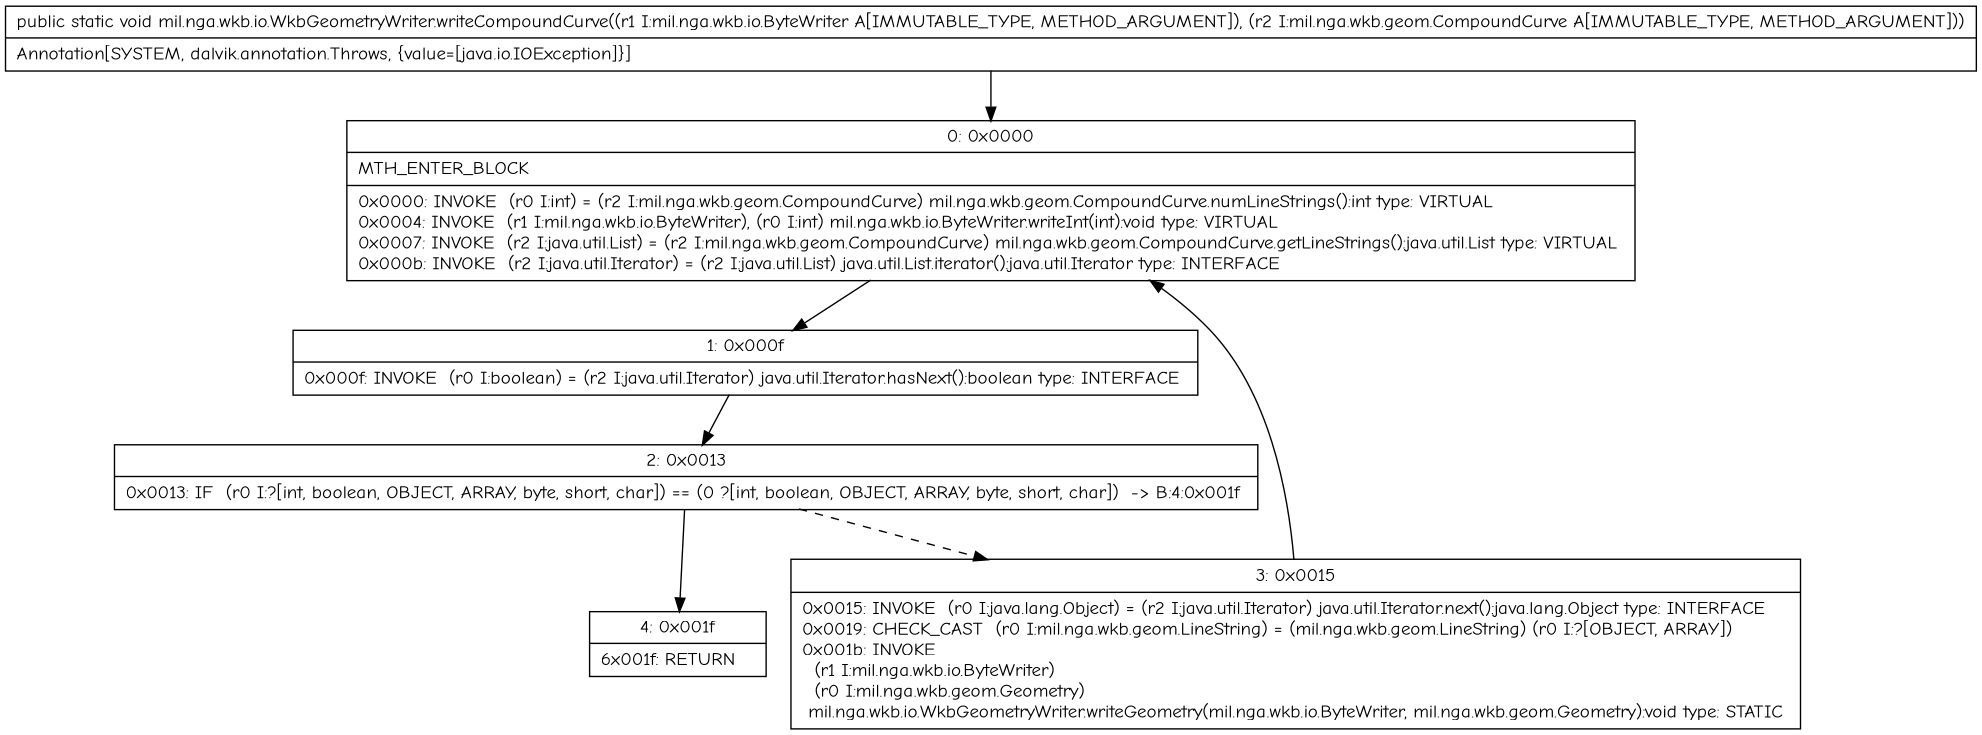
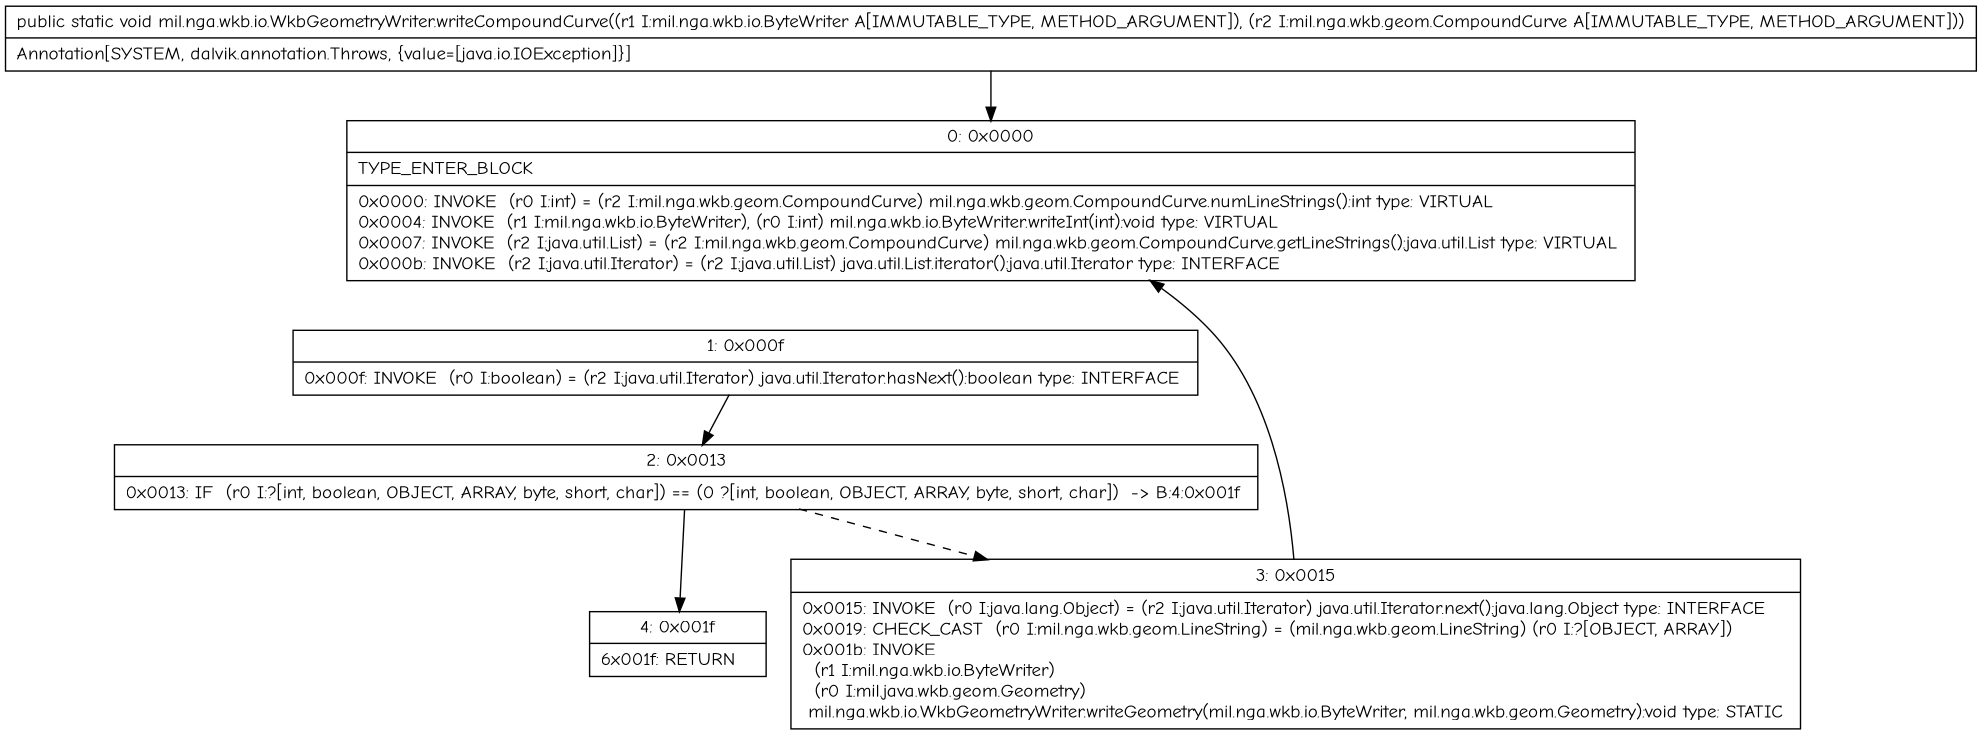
(443, 168) -> (445, 168)
(838, 301) -> none
(943, 691) -> (944, 691)
